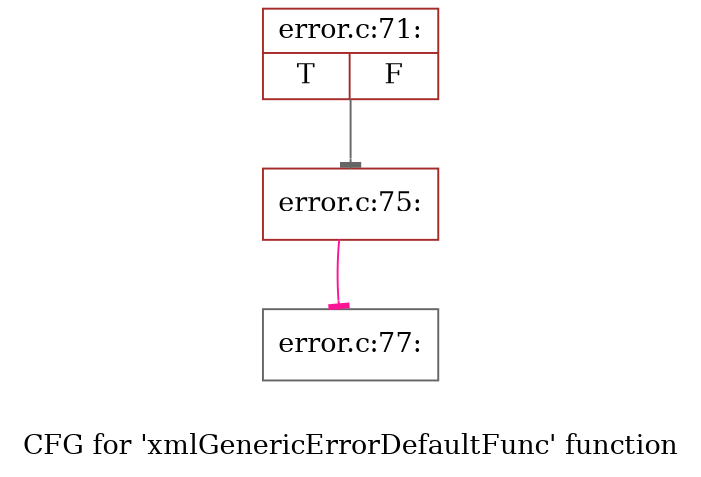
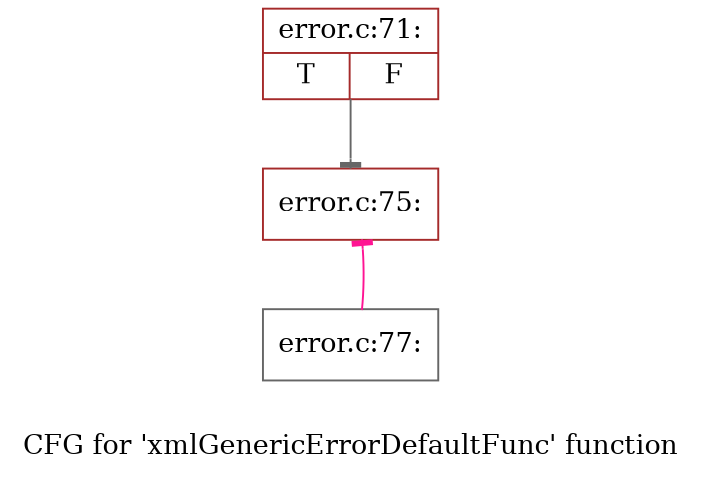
(338, 270) -> (364, 280)
